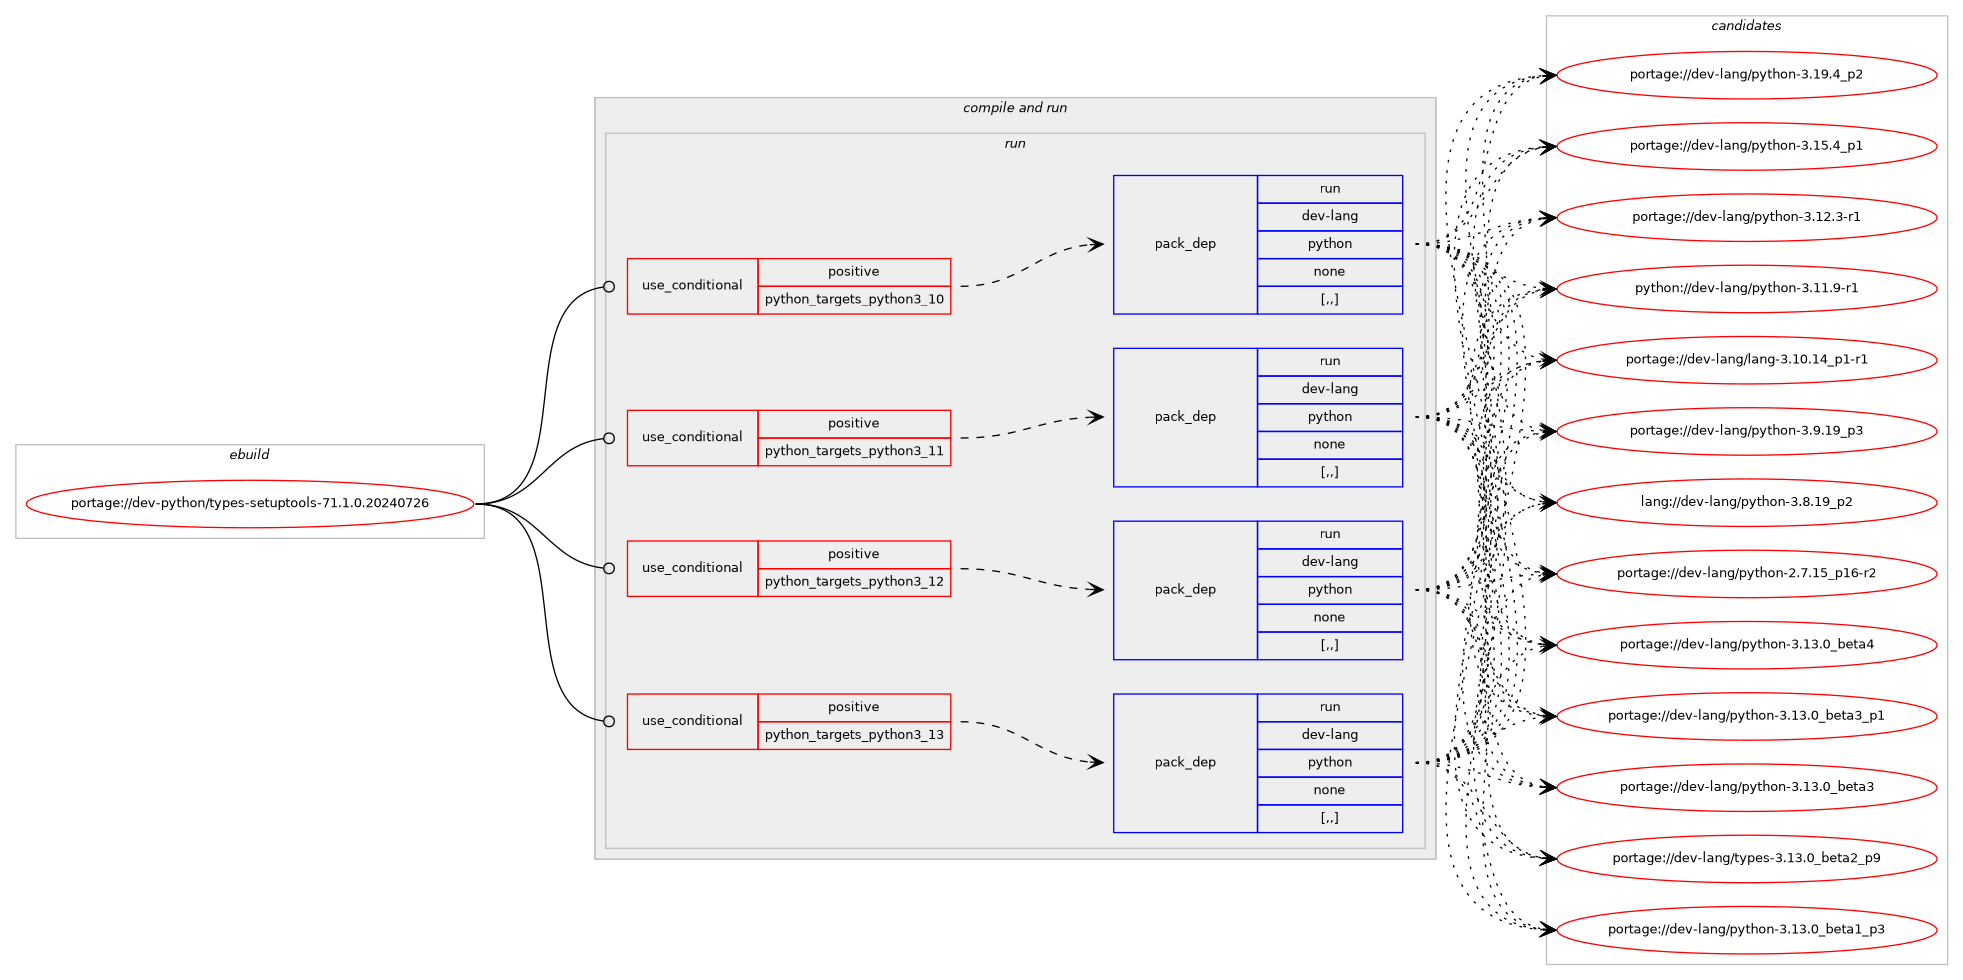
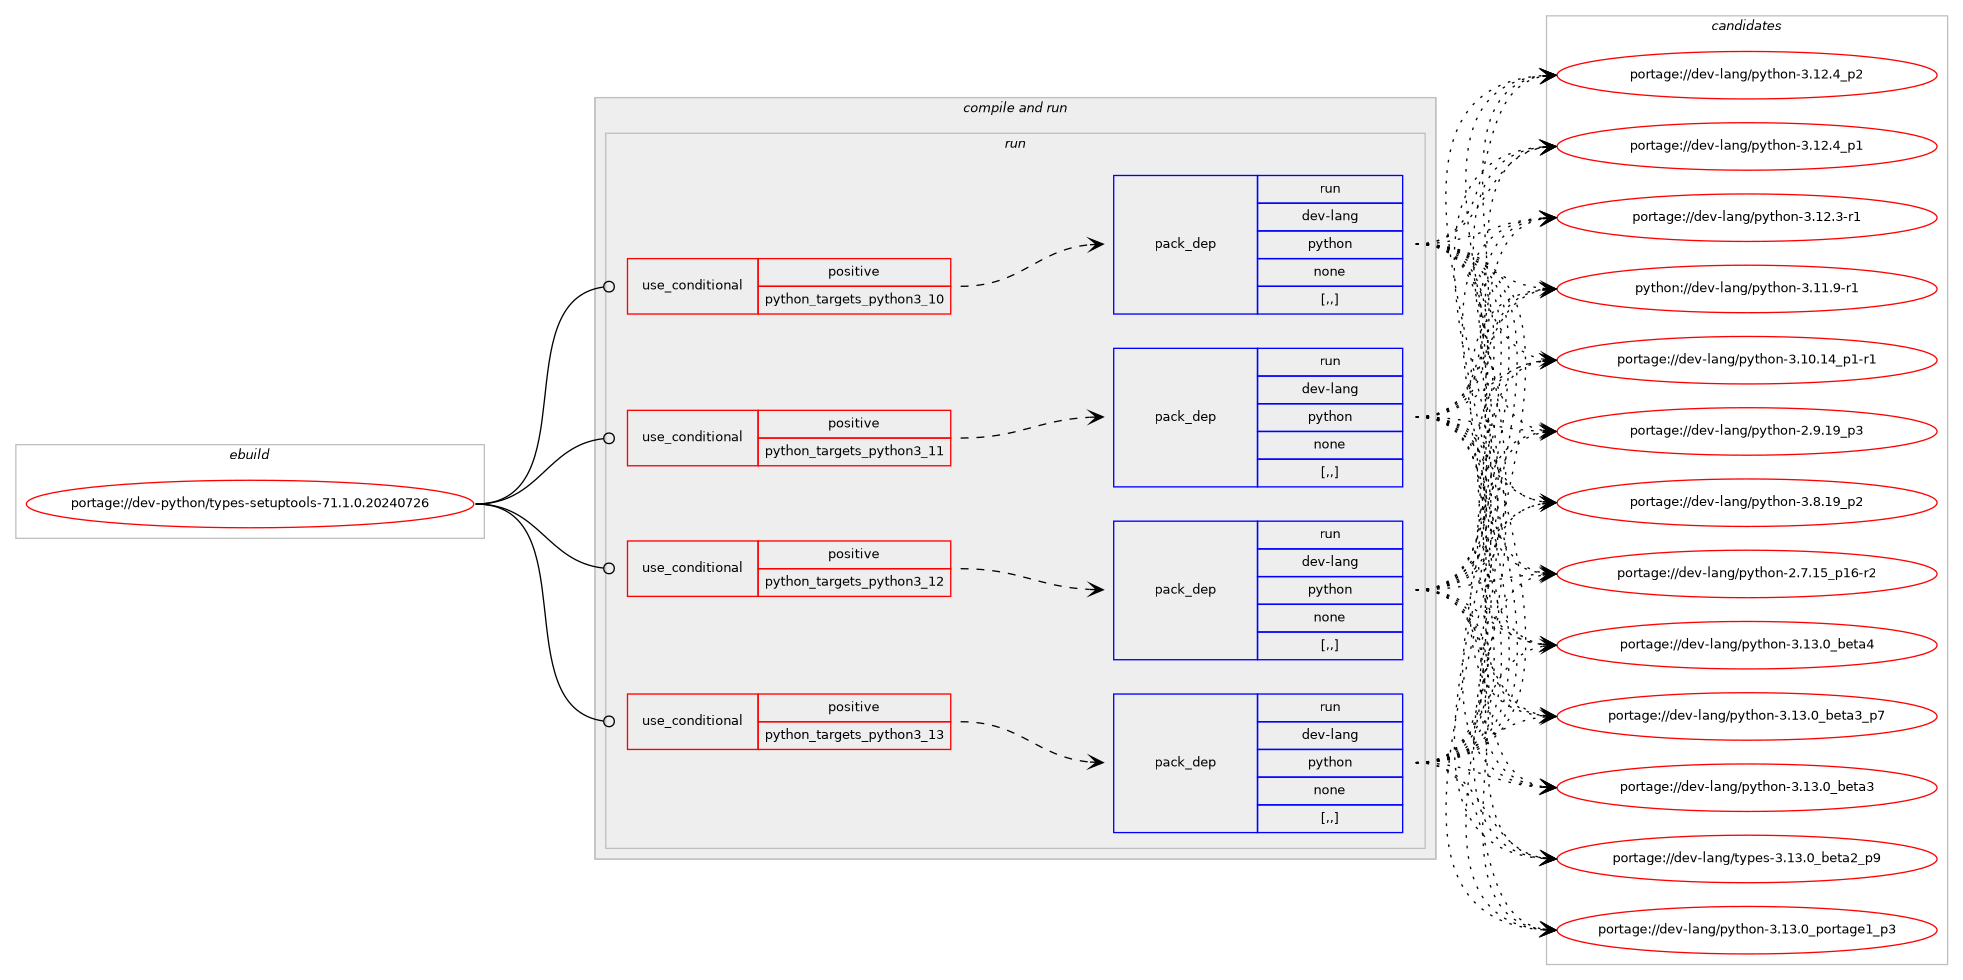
(1747, 75) -> (1747, 75)
(1747, 146) -> (1747, 146)
(1747, 360) -> (1747, 360)
(1747, 431) -> (1747, 431)
(1747, 503) -> (1747, 503)
(1747, 716) -> (1747, 716)
(1747, 930) -> (1747, 930)
